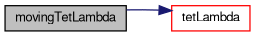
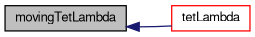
(143, 10) -> (155, 27)
